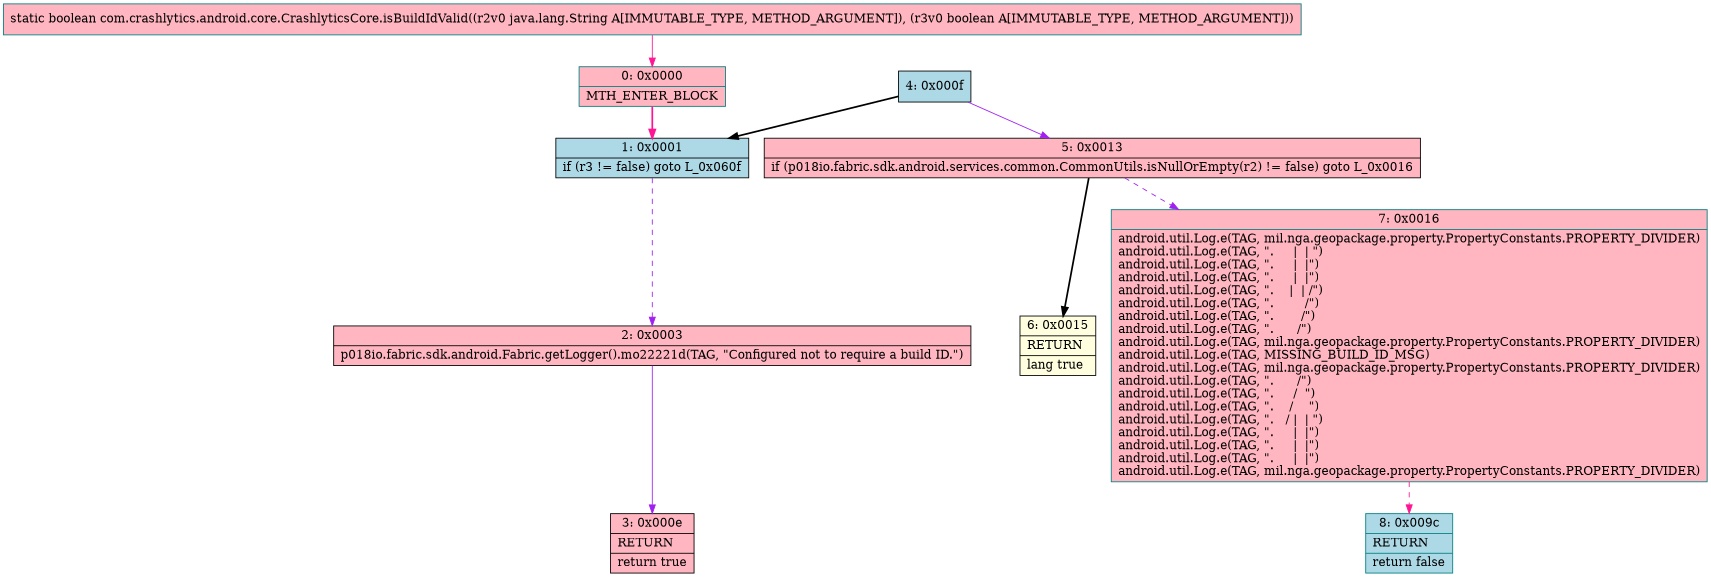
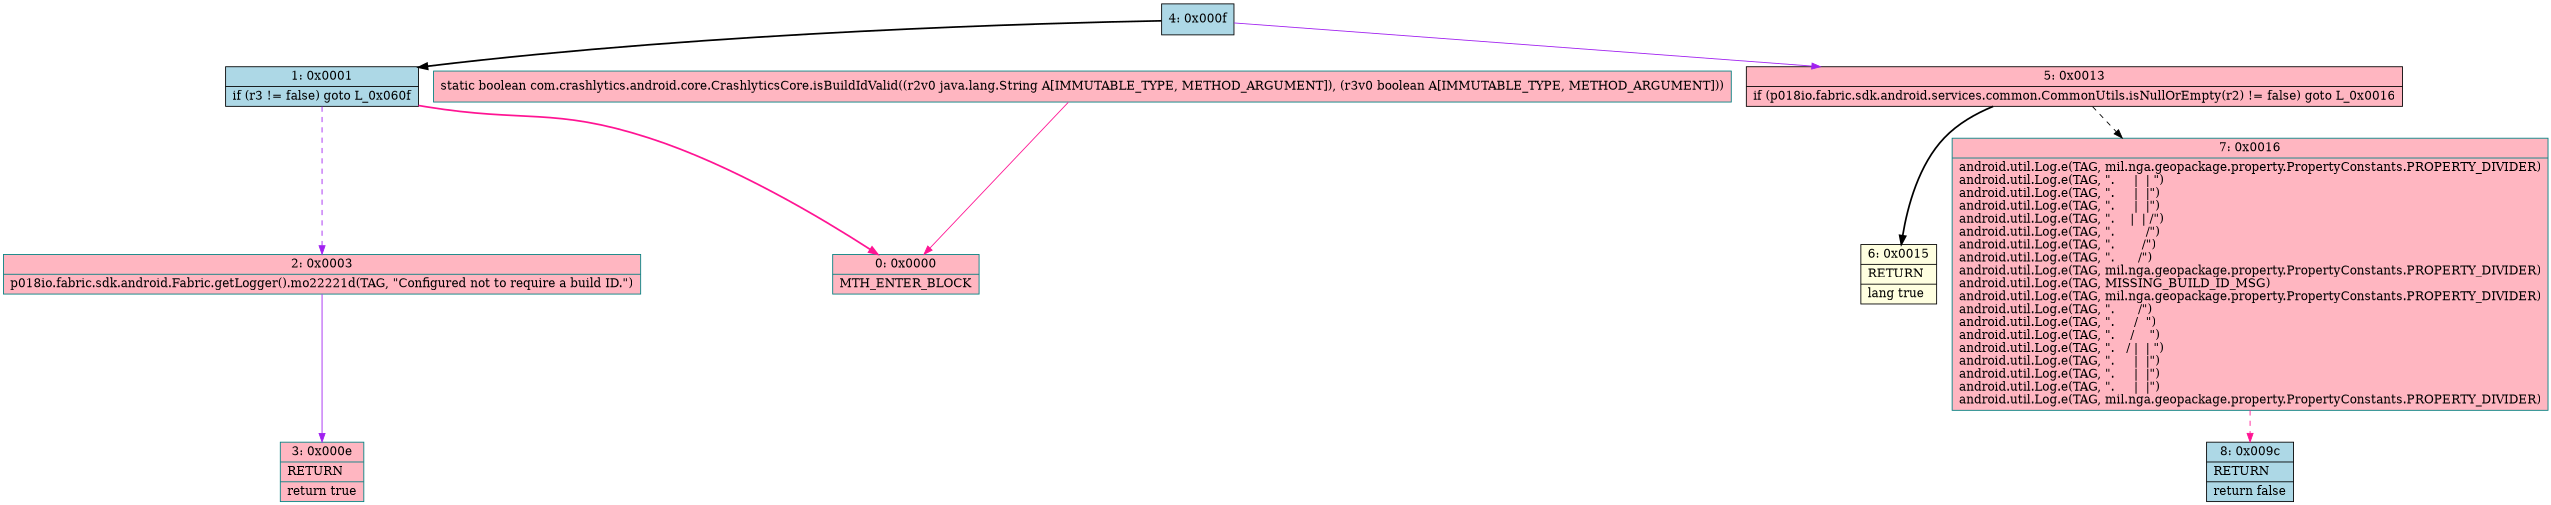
(652, 118) -> (656, 140)
(1148, 191) -> (2104, 119)
(652, 346) -> (322, 274)
(652, 543) -> (322, 472)
(1409, 543) -> (2250, 472)
